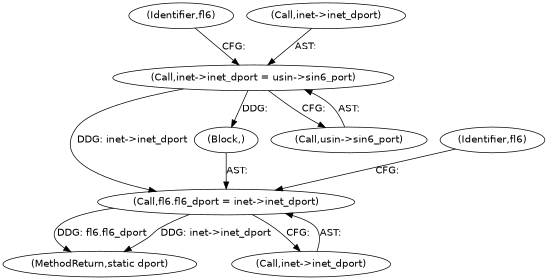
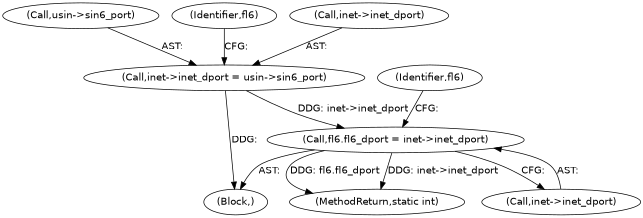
(293, 108) -> none
(226, 167) -> (275, 159)
(100, 264) -> (377, 202)
